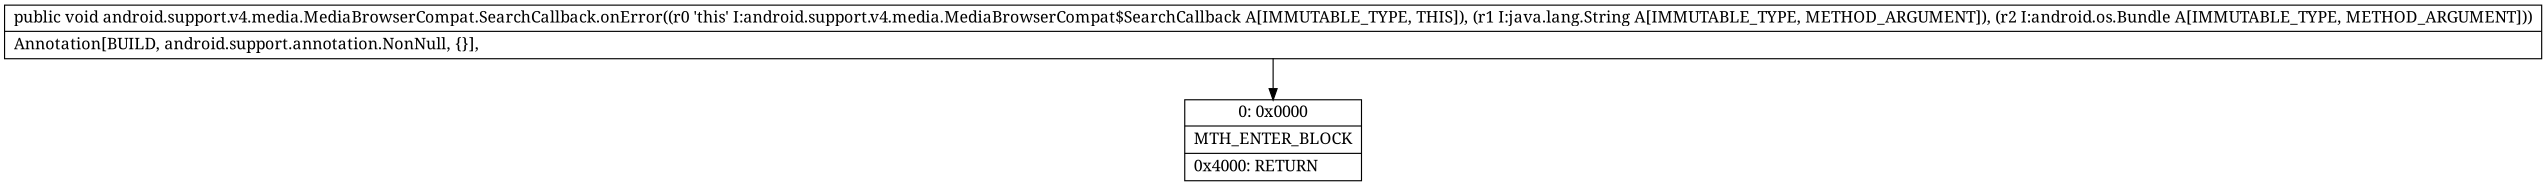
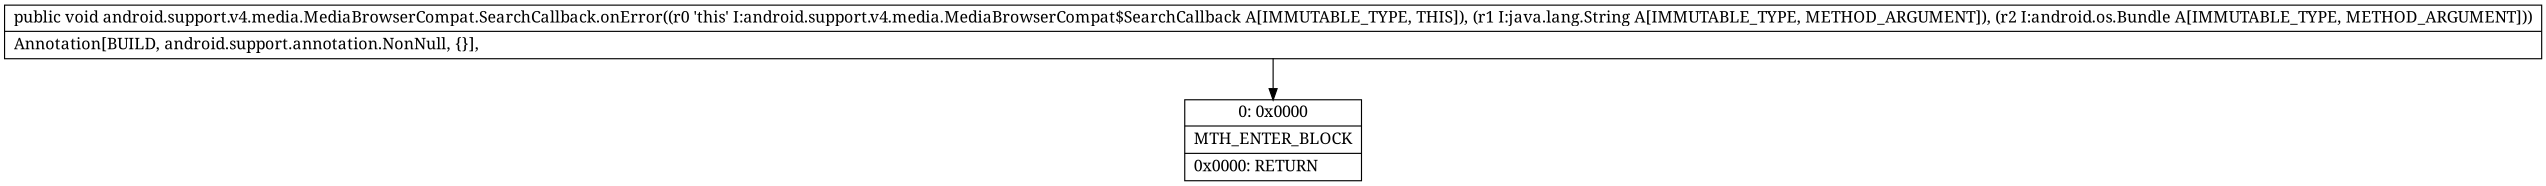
(1263, 166) -> (1263, 166)
